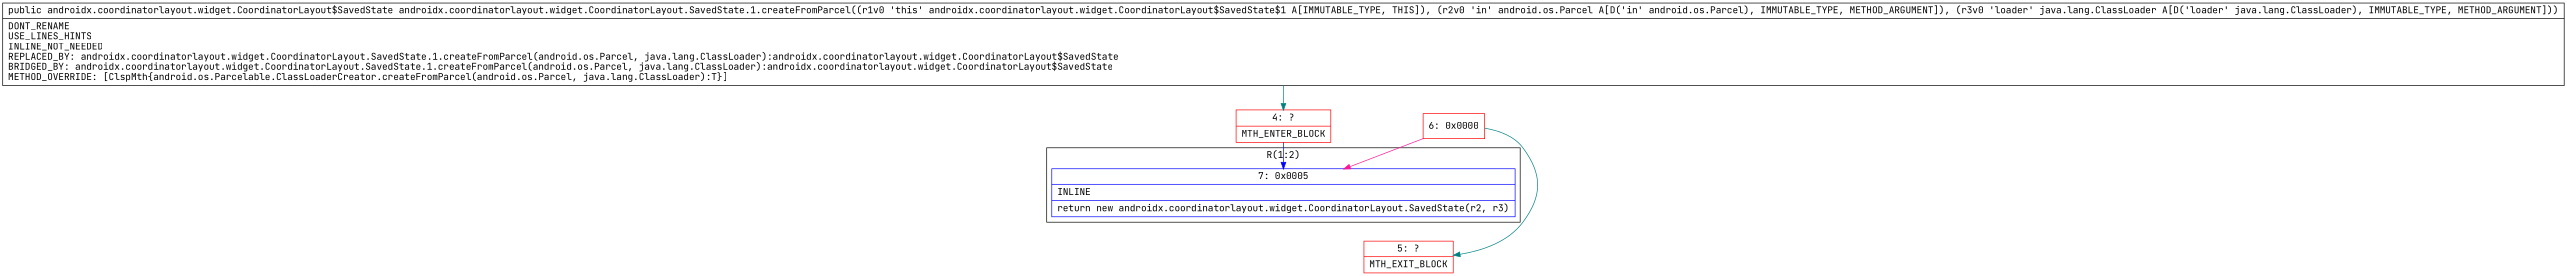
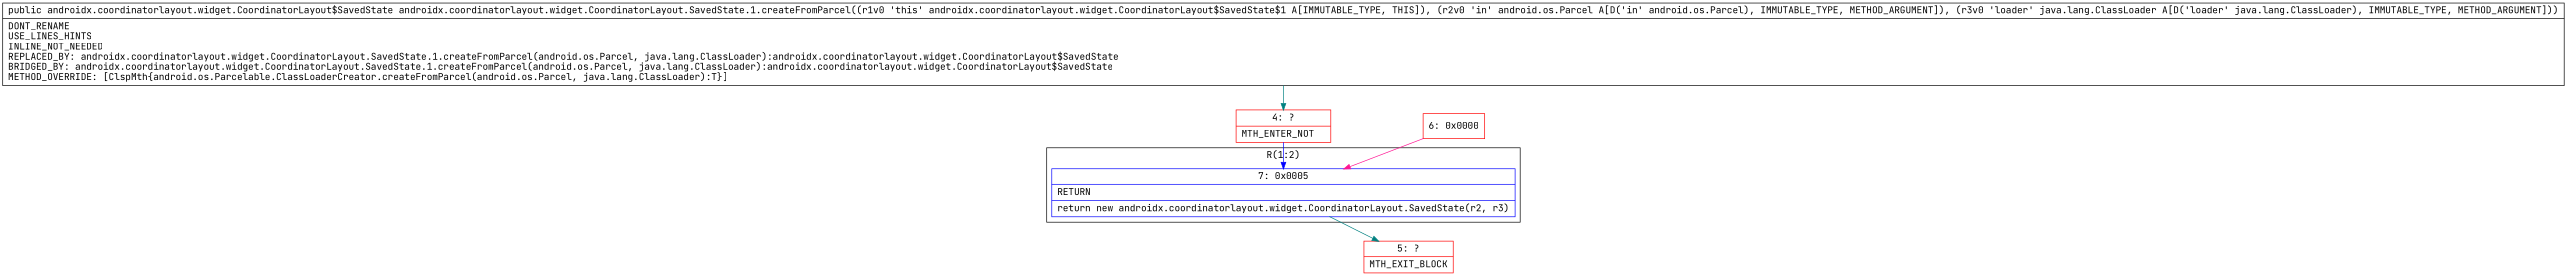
(1283, 134) -> (1278, 134)
(1074, 192) -> (1074, 192)
(1535, 199) -> (1351, 227)
